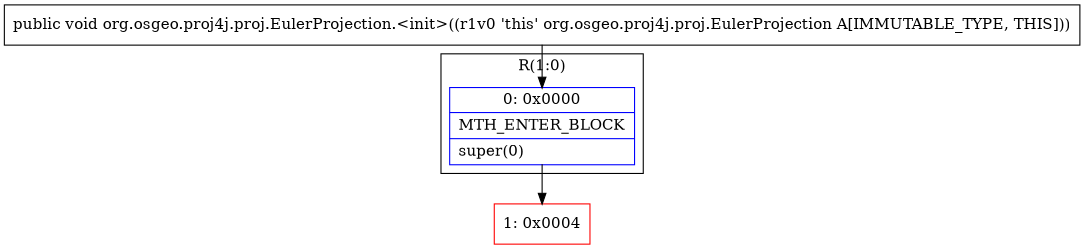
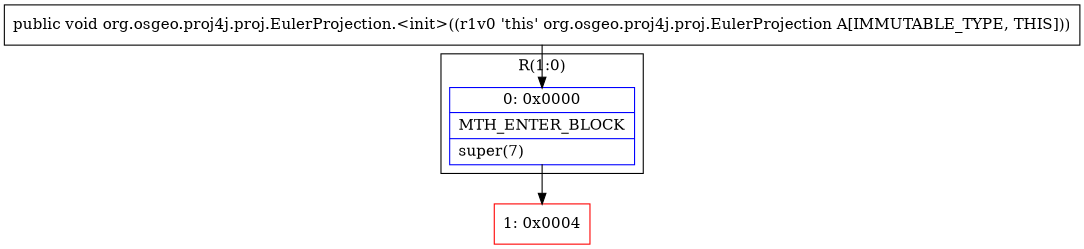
(492, 151) -> (492, 151)
